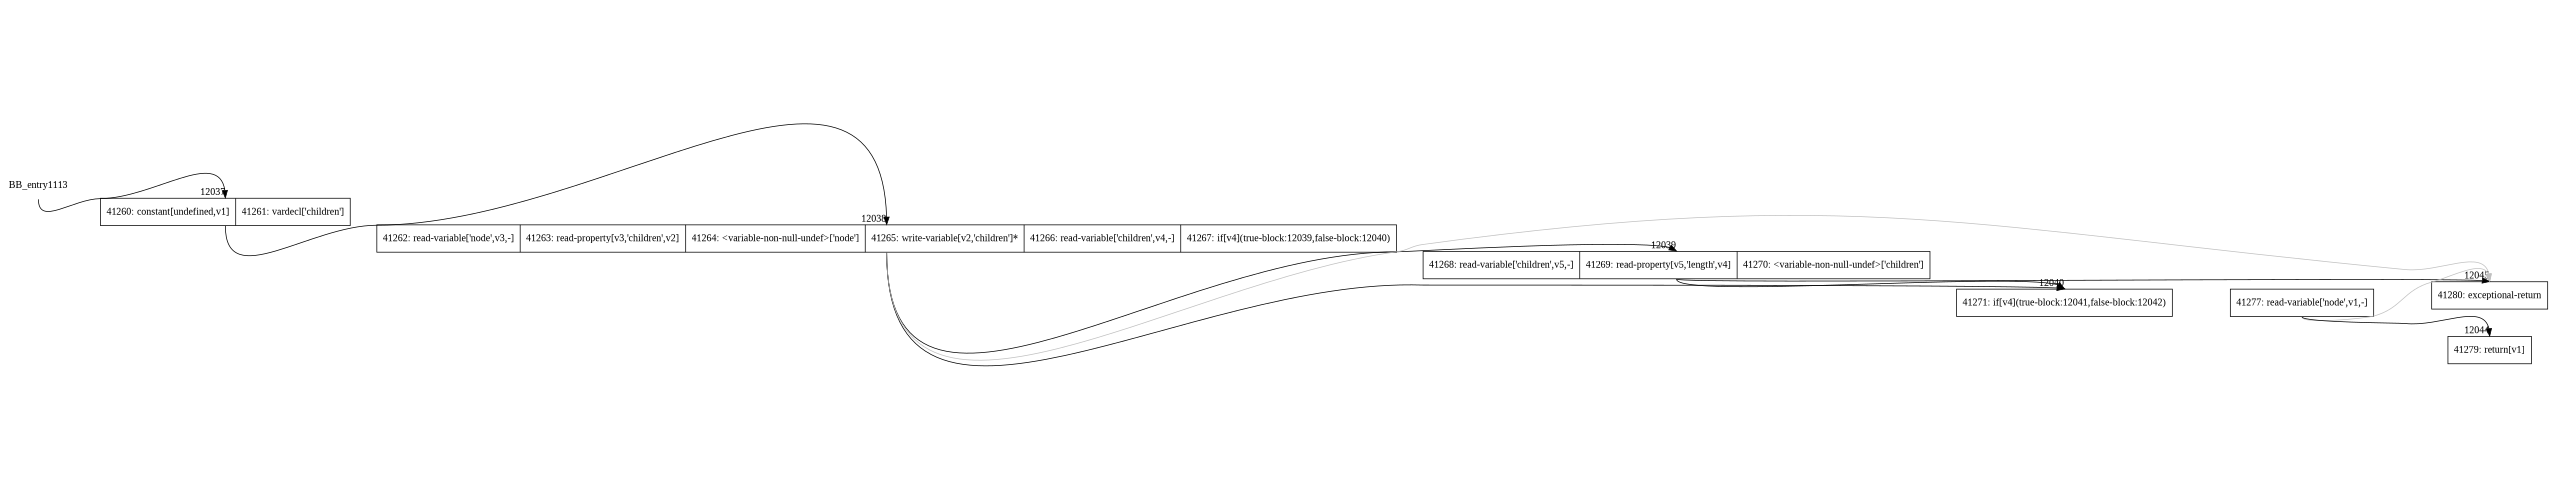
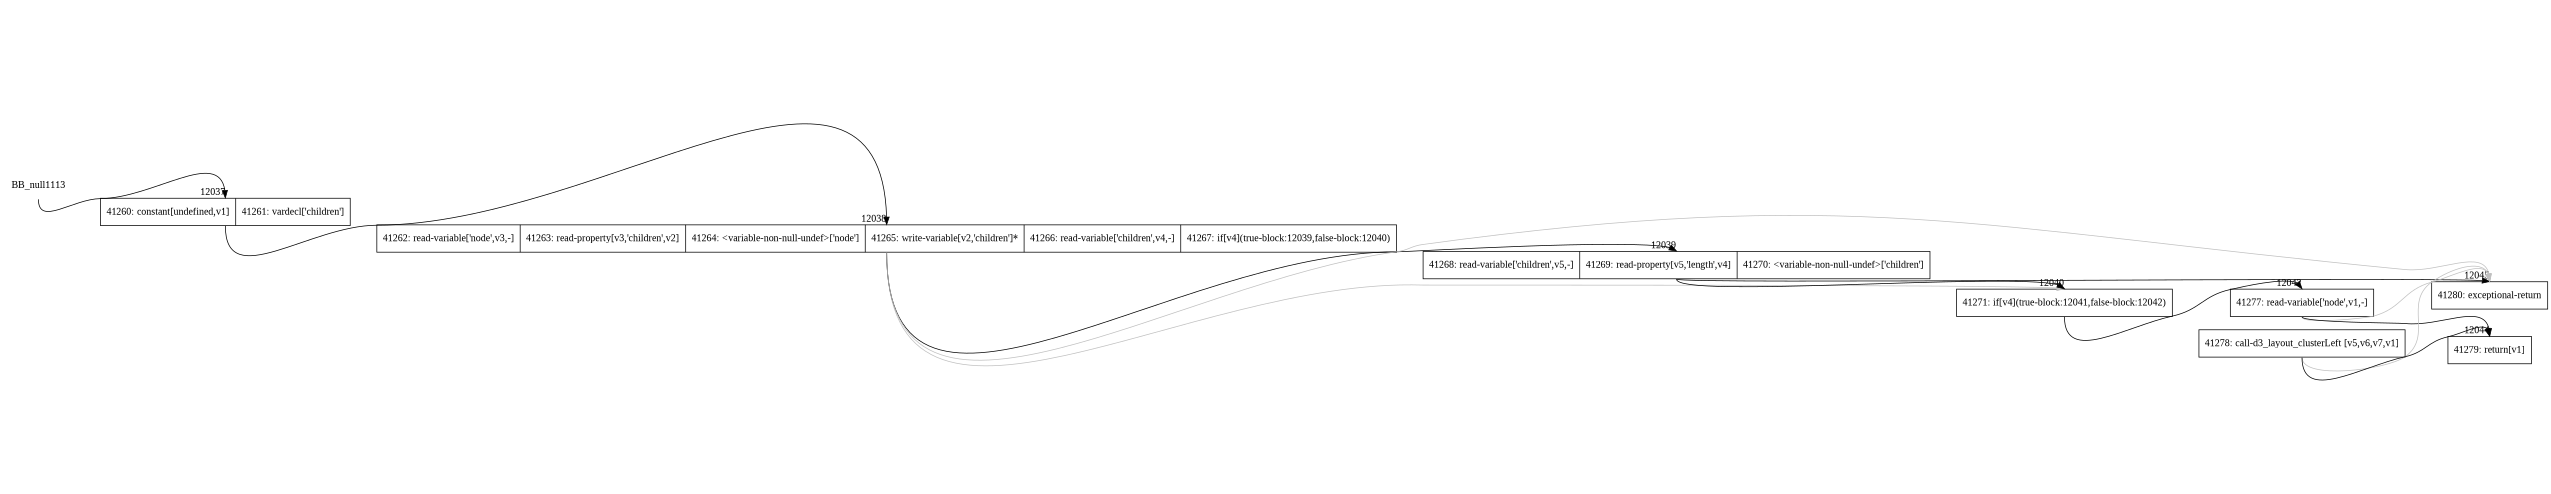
(38, 185) -> (38, 185)
(1431, 285) -> (1431, 285)
none -> (2175, 315)
none -> (2302, 343)
